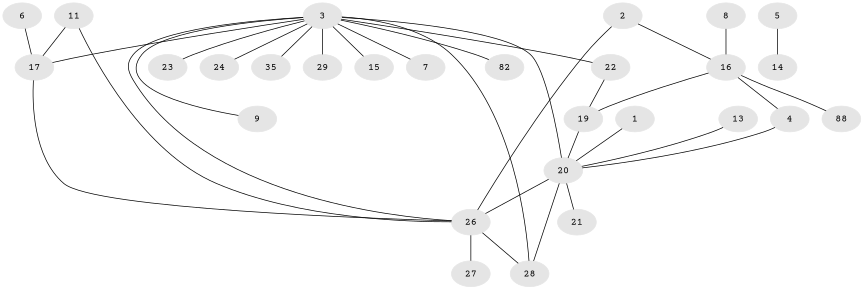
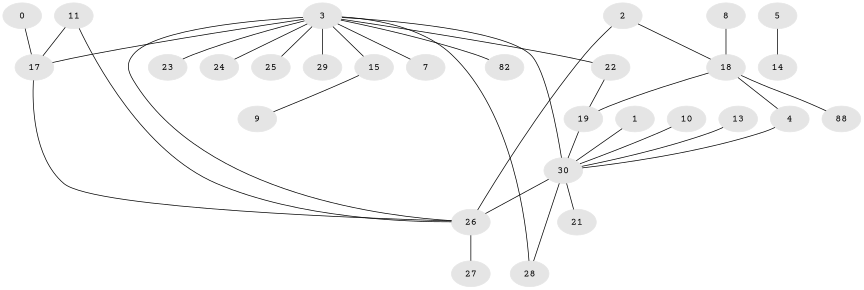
(22, 16) -> (22, 16)
(150, 48) -> (316, 94)
(271, 67) -> (271, 67)
(726, 67) -> (726, 67)
none -> (687, 119)
(563, 171) -> (563, 171)
(500, 248) -> none
